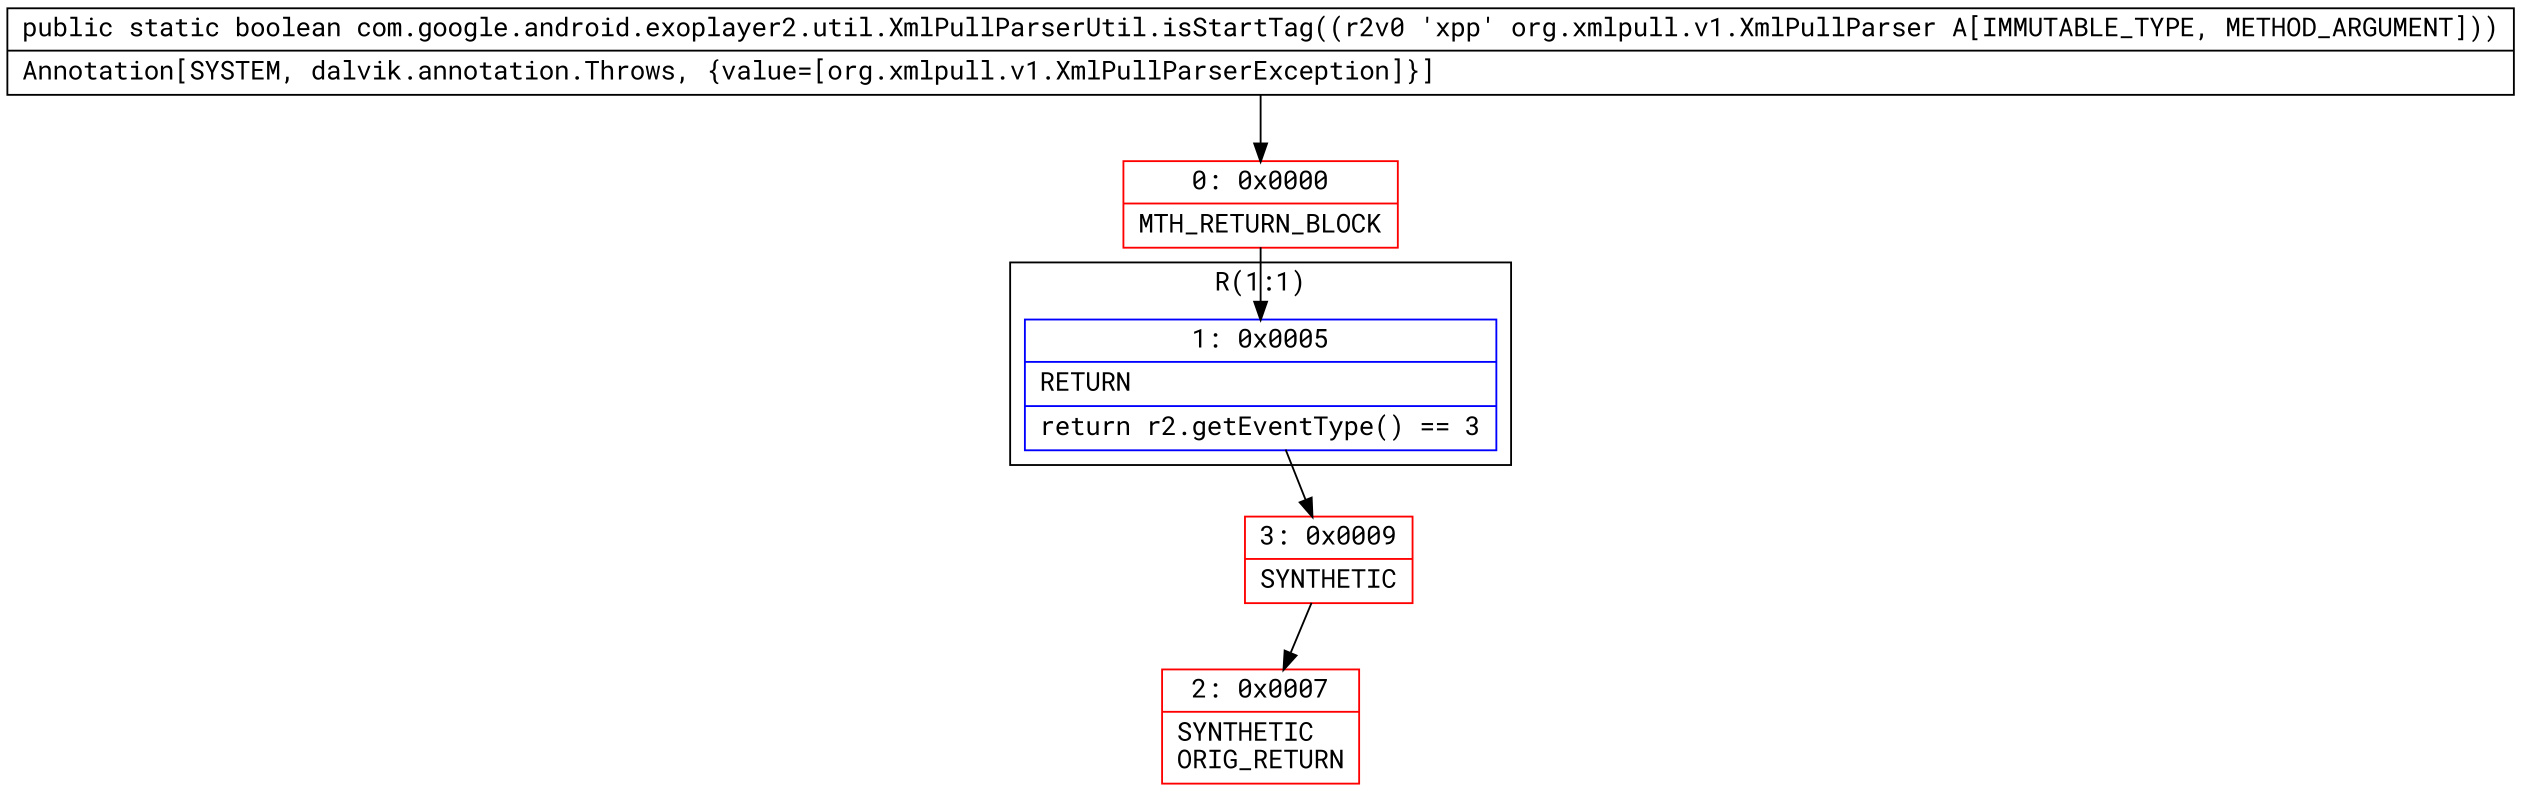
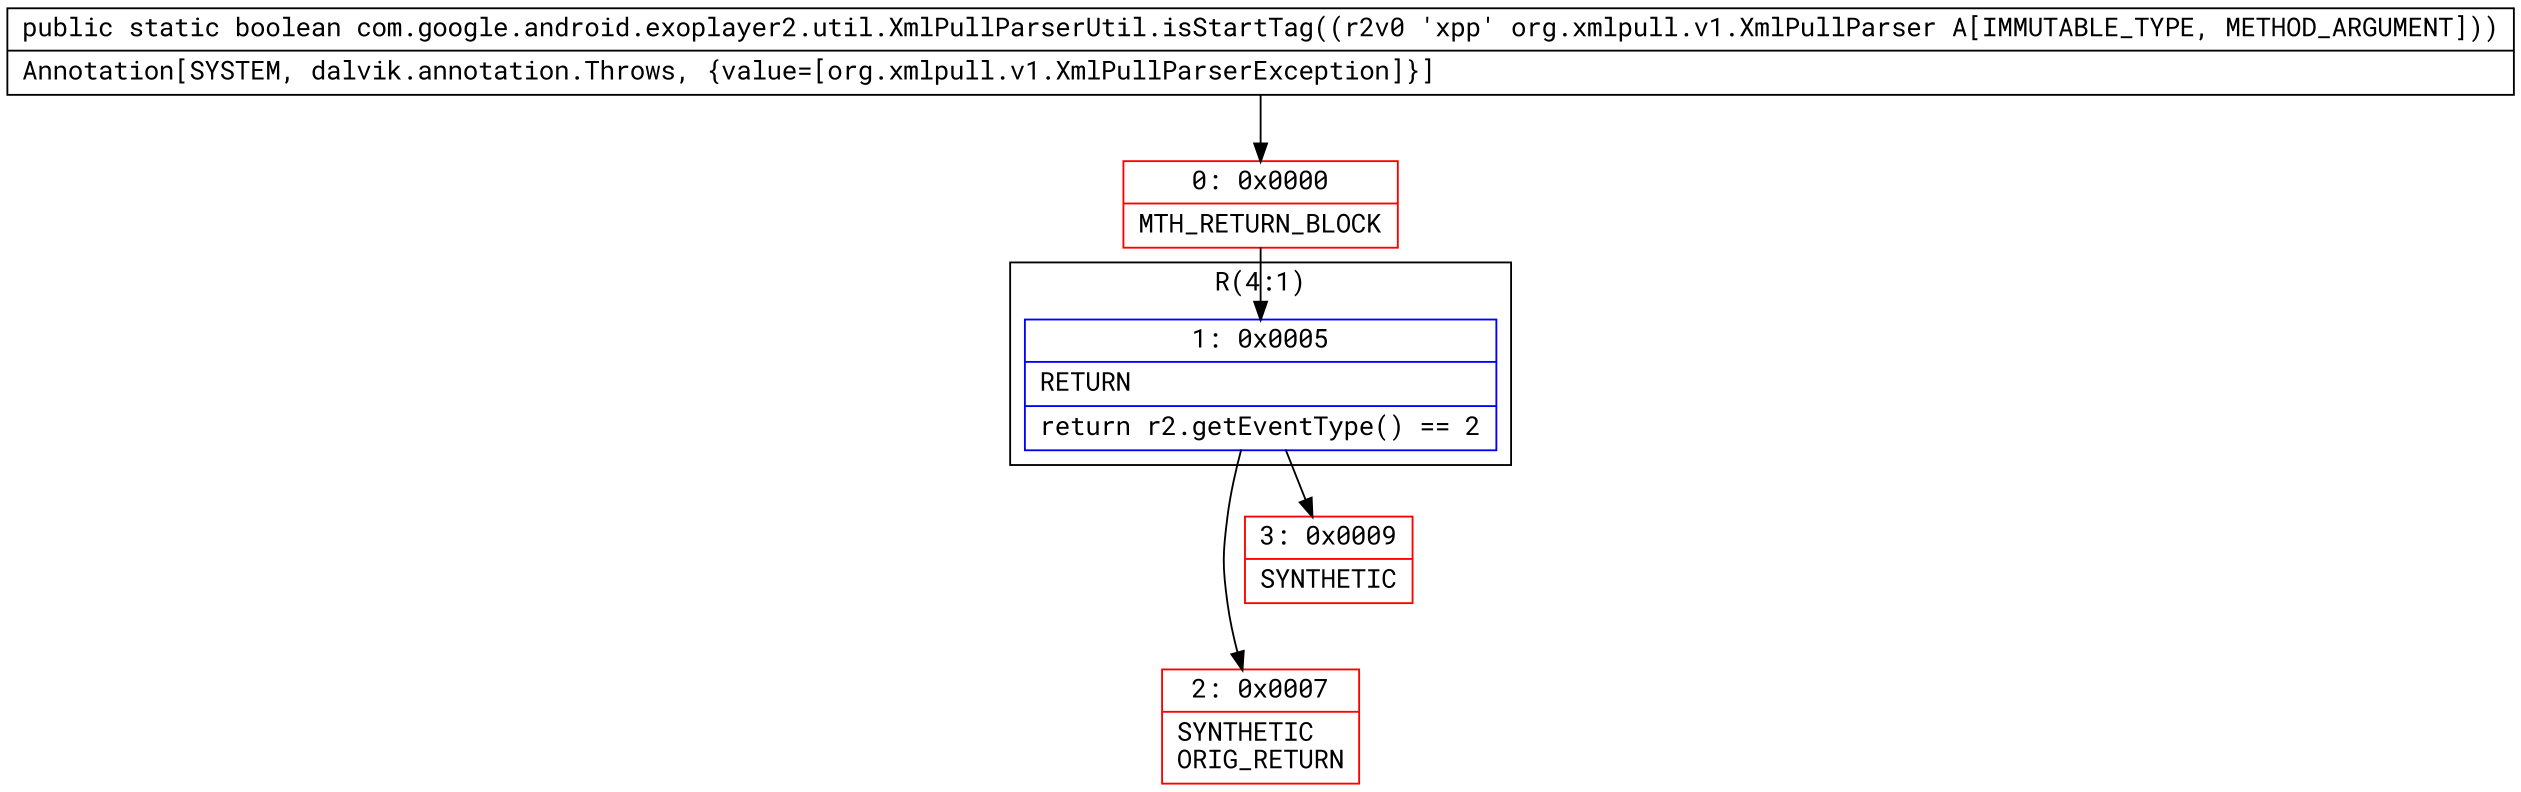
(1261, 284) -> (1261, 284)
(1261, 427) -> (1261, 427)
(1301, 628) -> (1224, 551)
